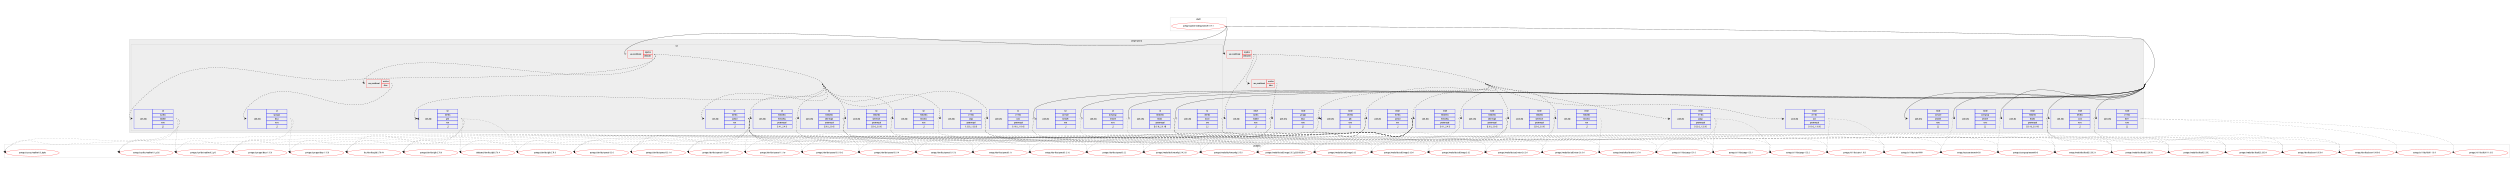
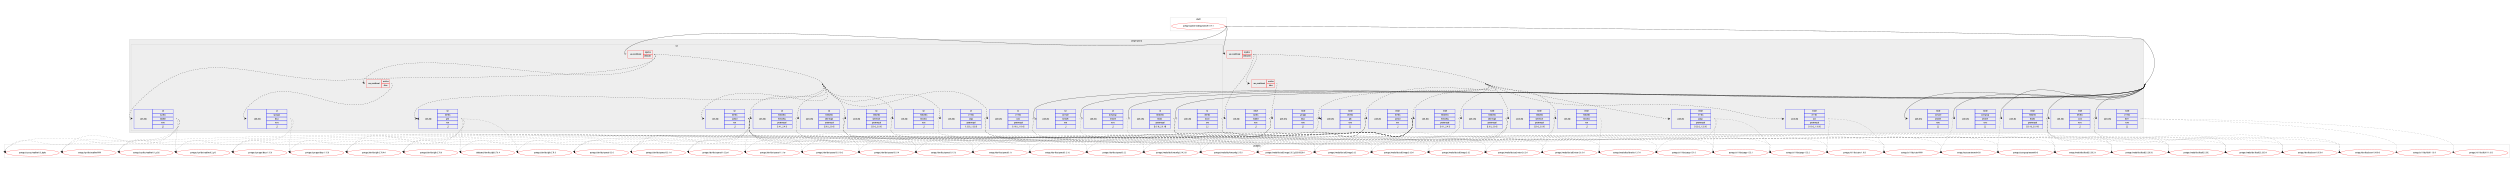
none -> (89, 153)
(374, 153) -> (374, 153)
